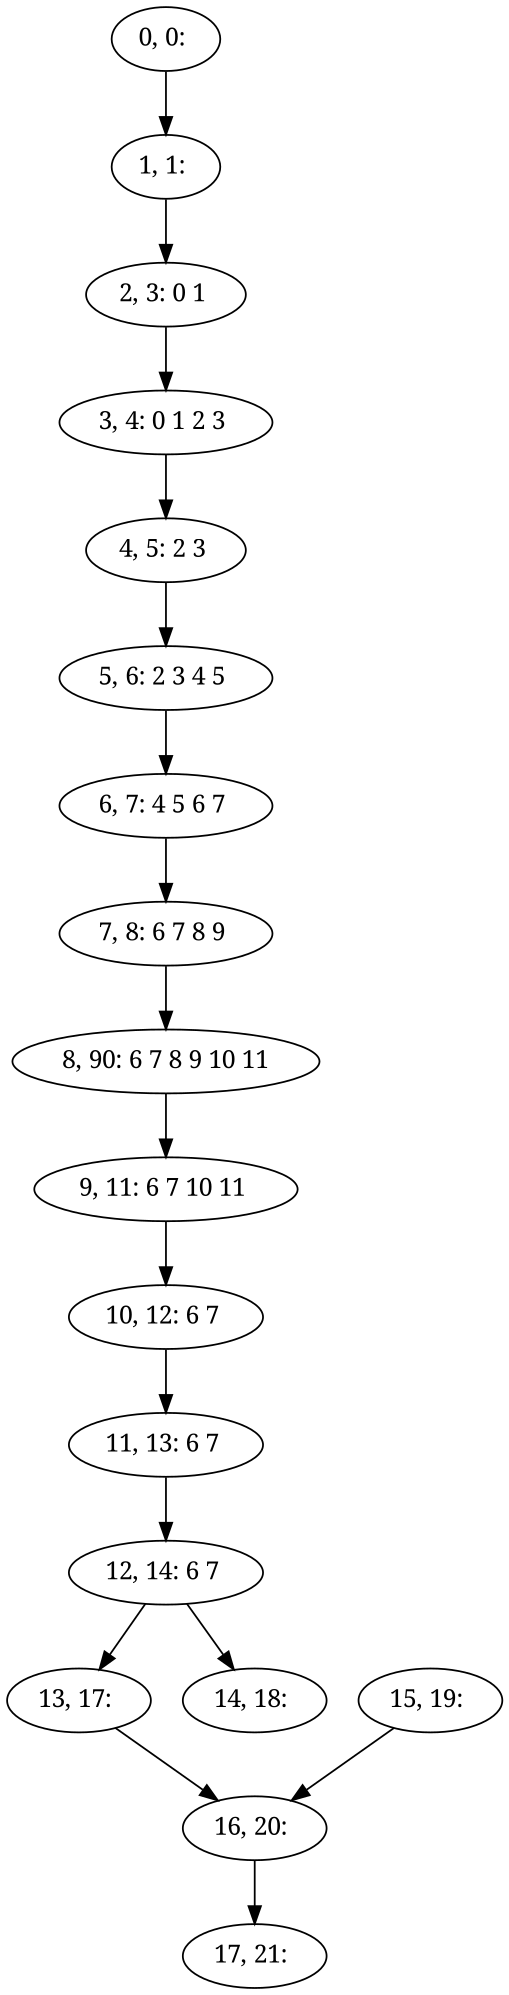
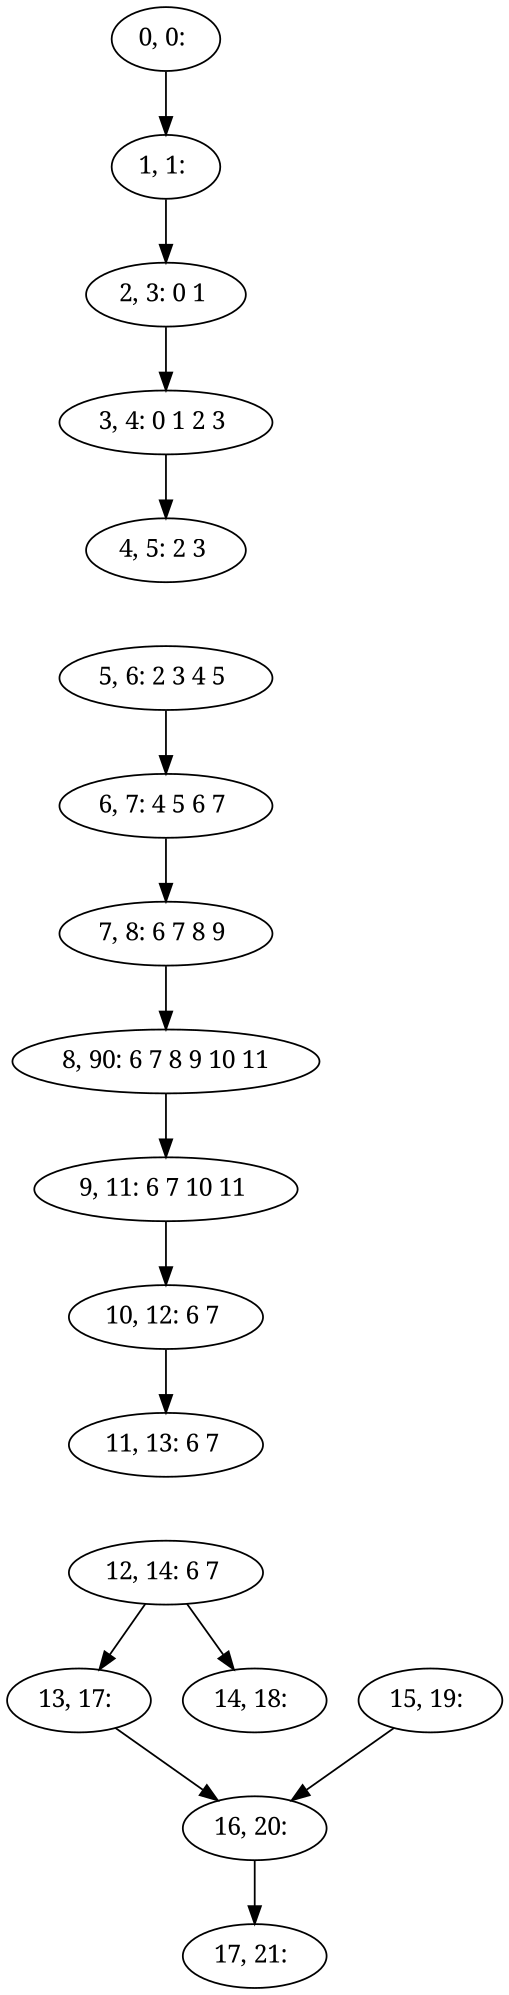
(166, 605) -> none
(166, 1500) -> none
